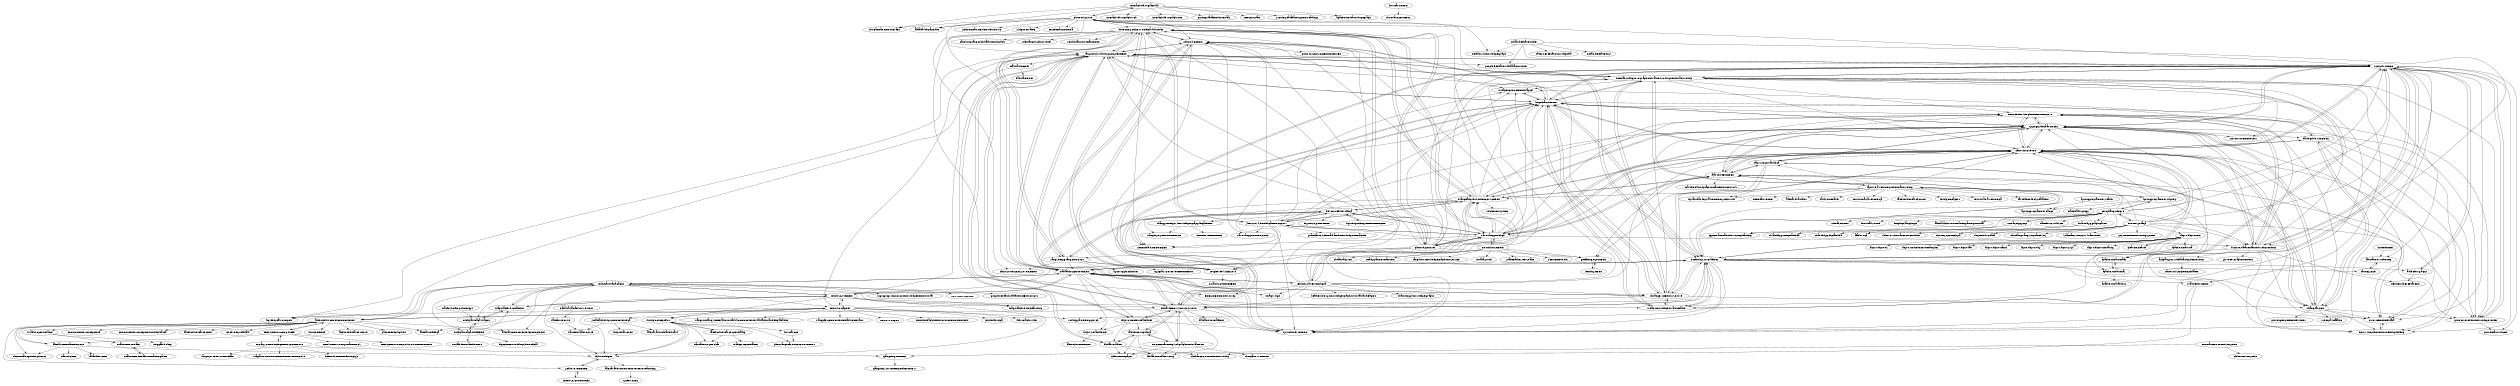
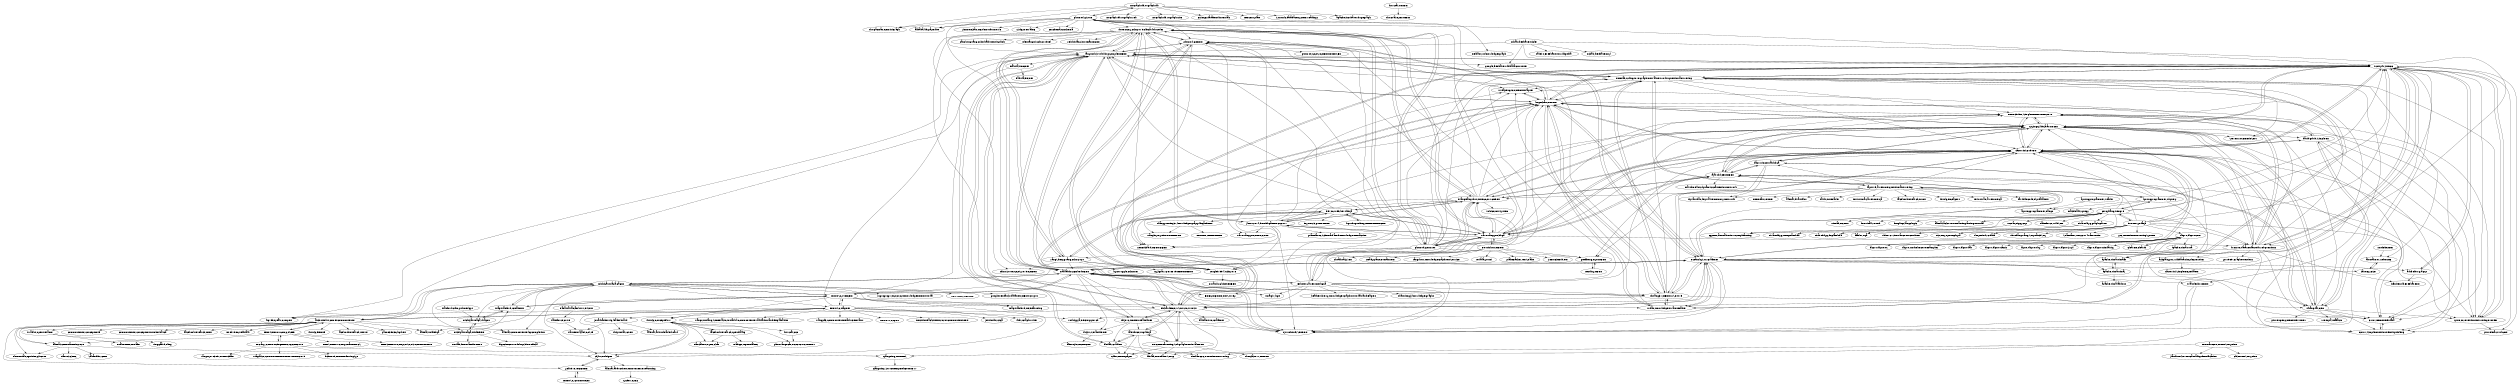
(1297, 18) -> (1297, 18)
(1508, 48) -> (1311, 48)
(611, 320) -> (611, 320)
(146, 356) -> none
none -> (2194, 356)
